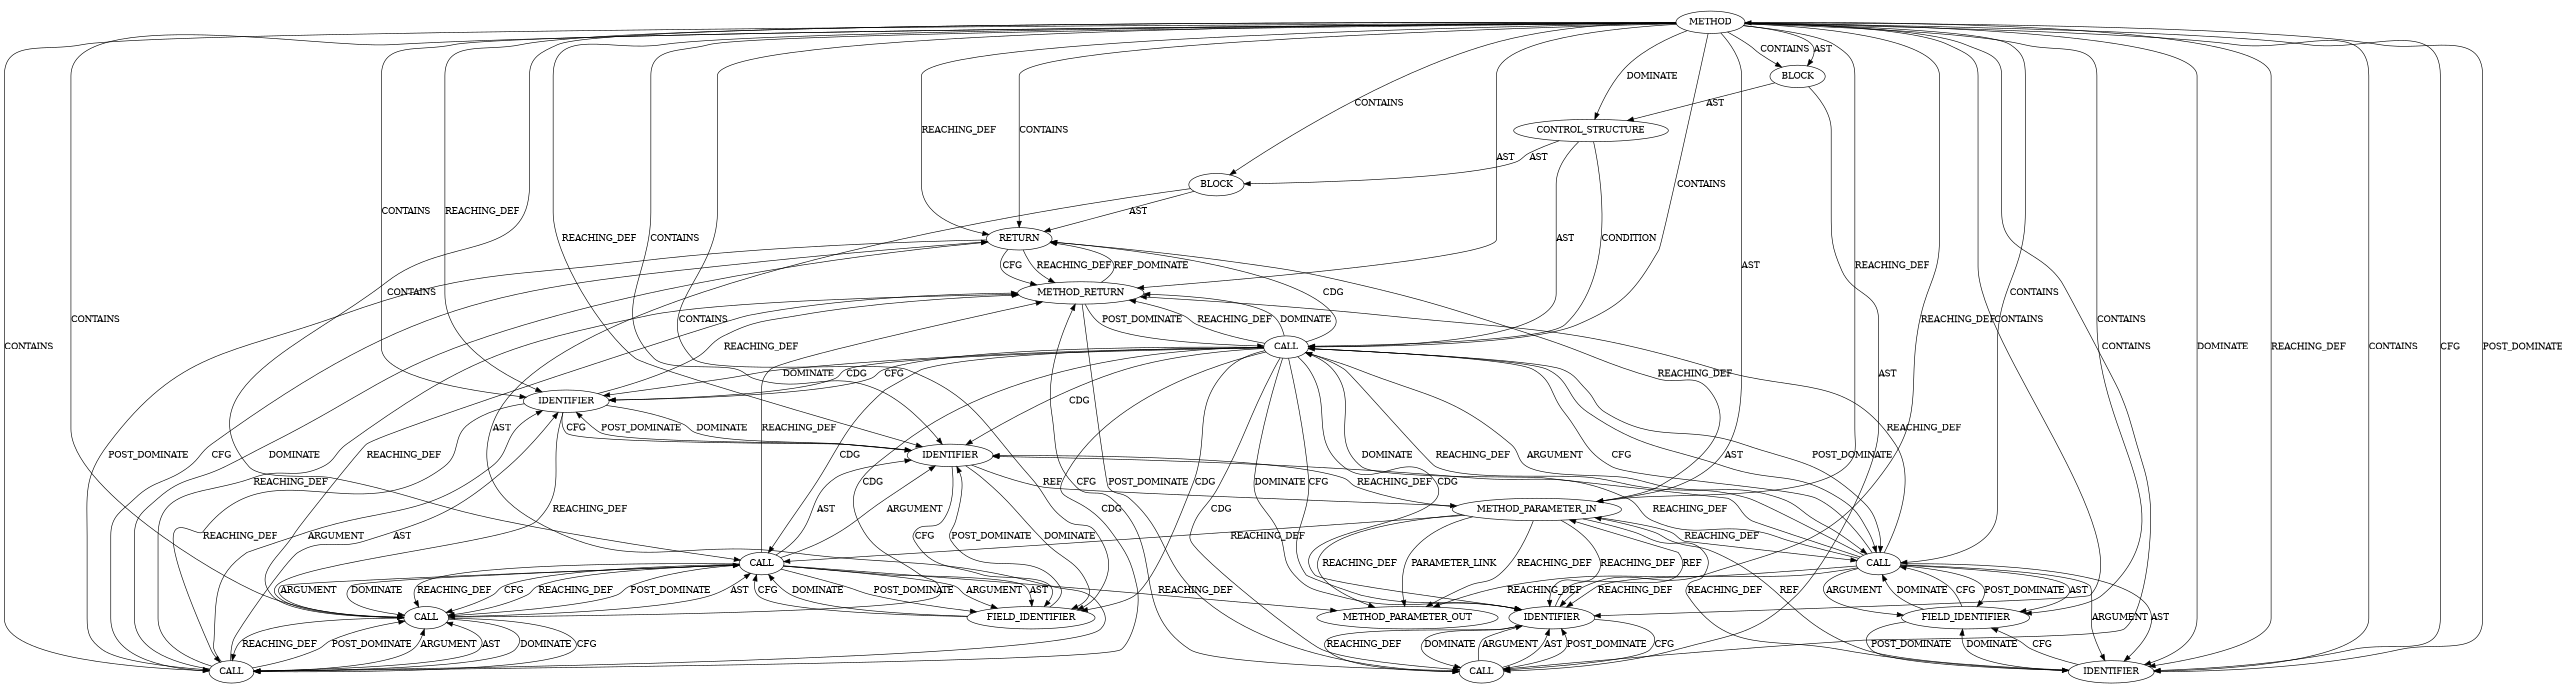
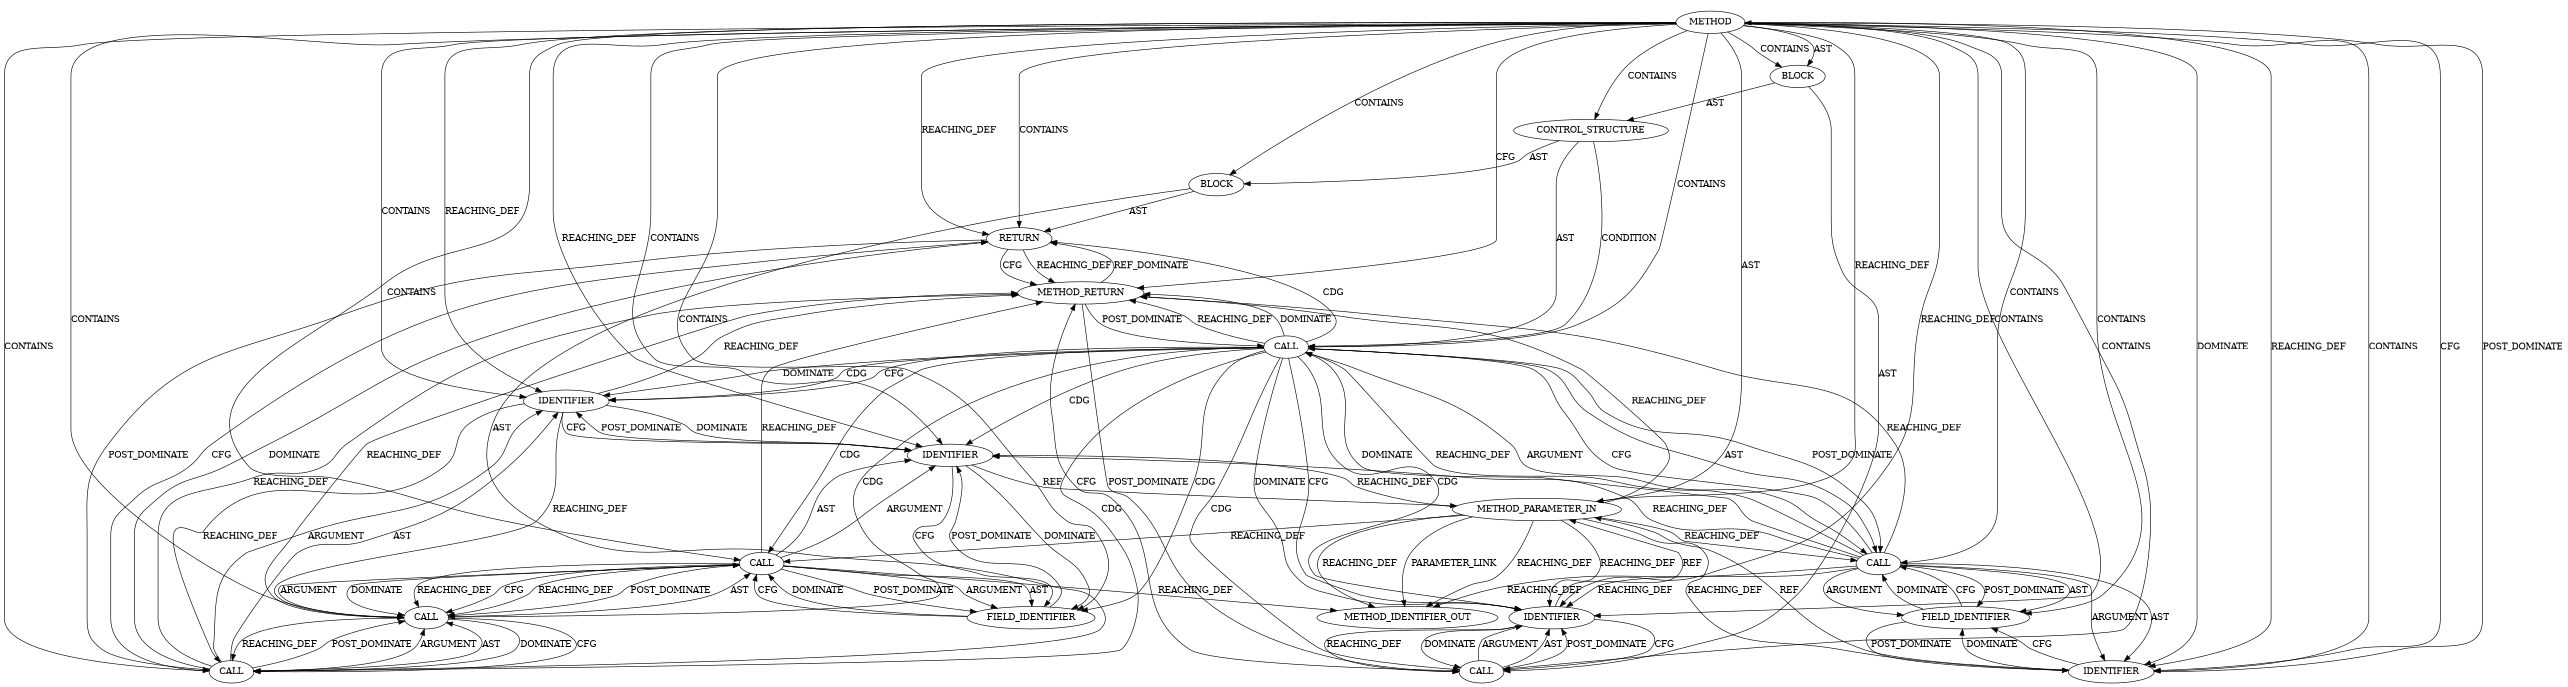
(1652, 76) -> (1652, 76)
(1505, 158) -> (1505, 158)
(1481, 318) -> (1471, 331)
(1407, 618) -> (1407, 618)
